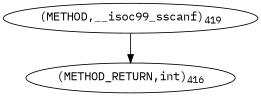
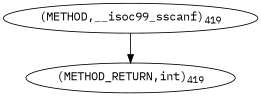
(196, 77) -> (196, 77)
